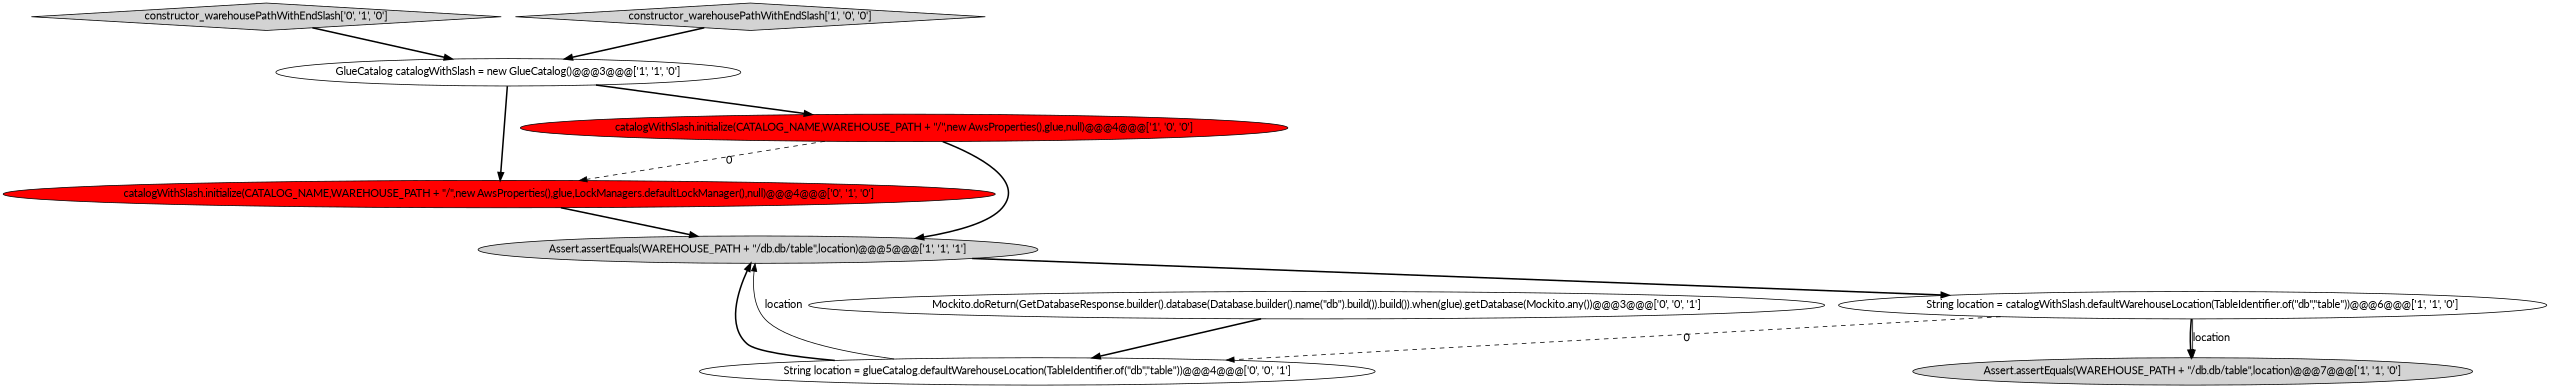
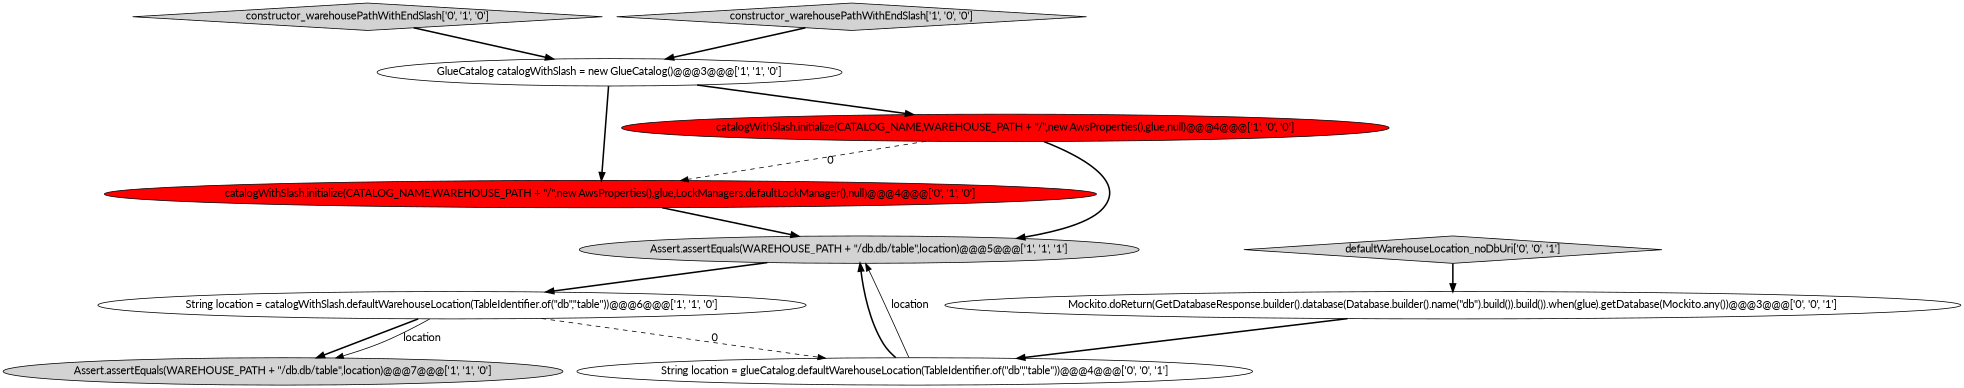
none -> (1453, 250)
